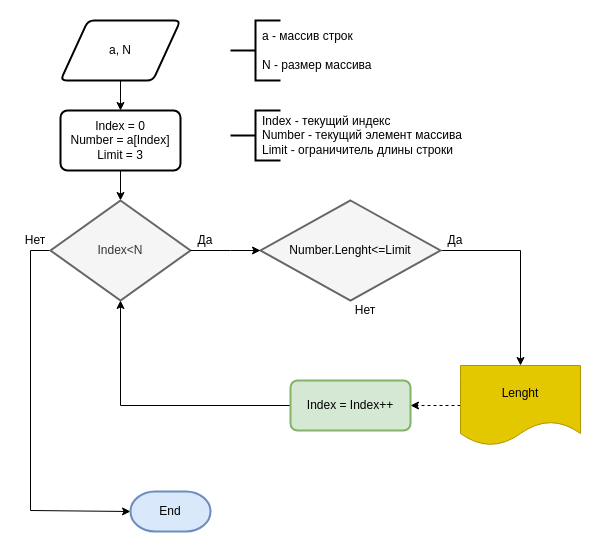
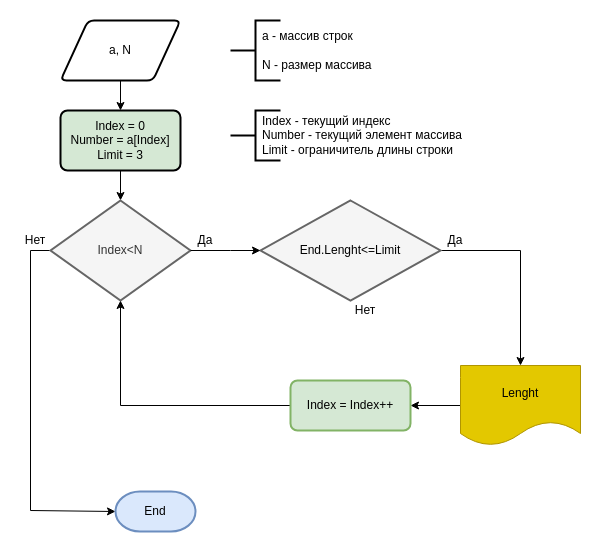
(121, 141) -> (121, 141)
(351, 251) -> (351, 251)
(438, 406) -> (438, 406)
(171, 512) -> (156, 512)
